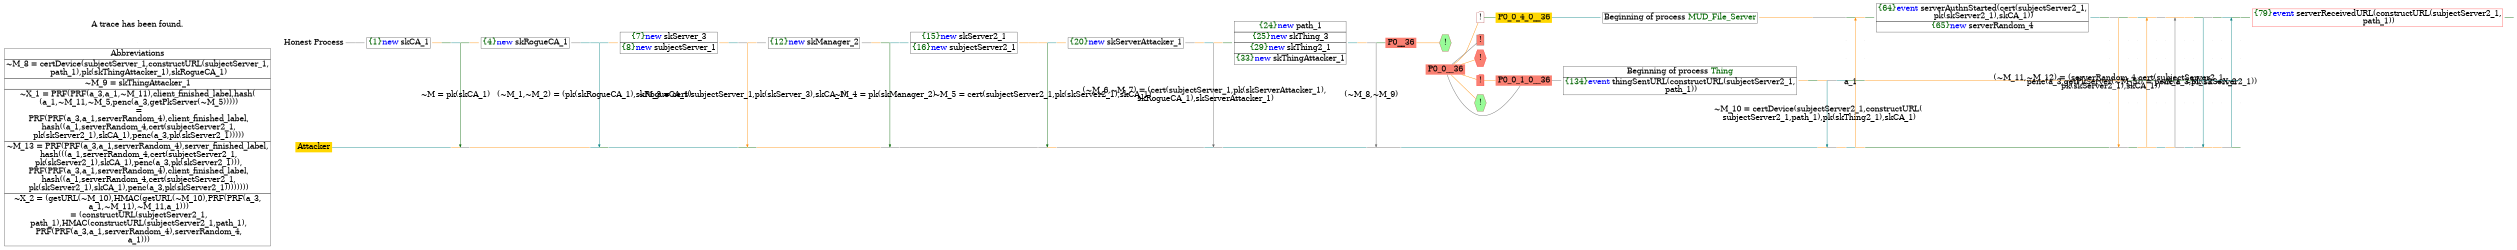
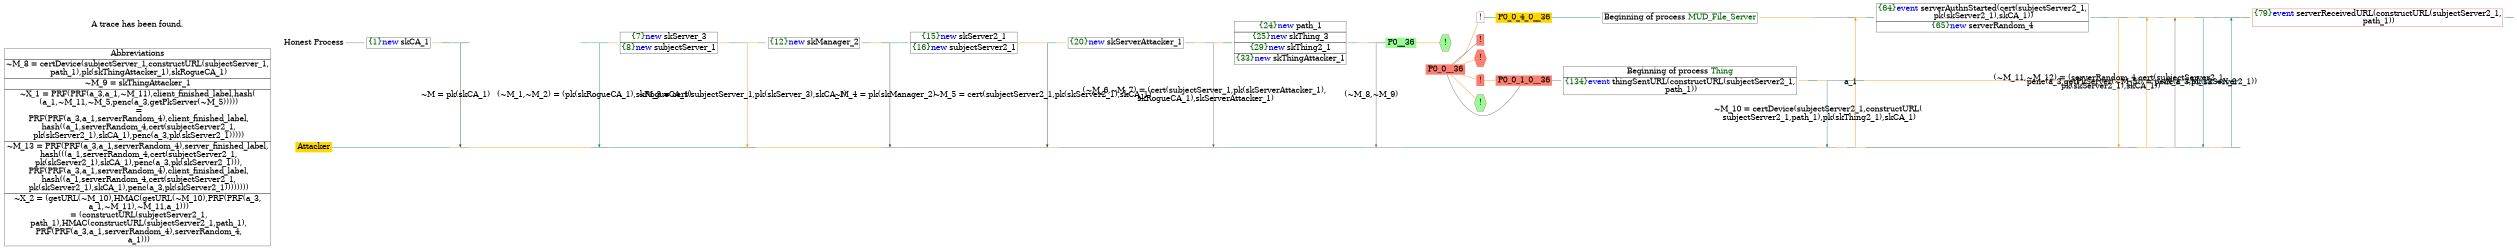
(525, 43) -> none
(1401, 43) -> (1401, 43)
